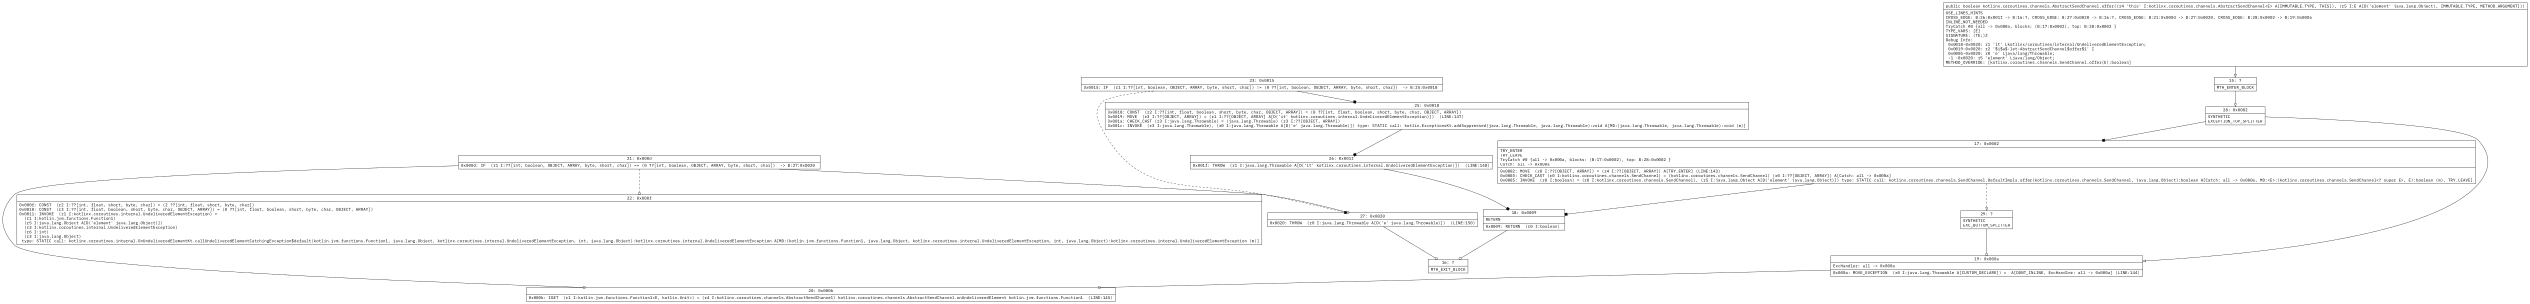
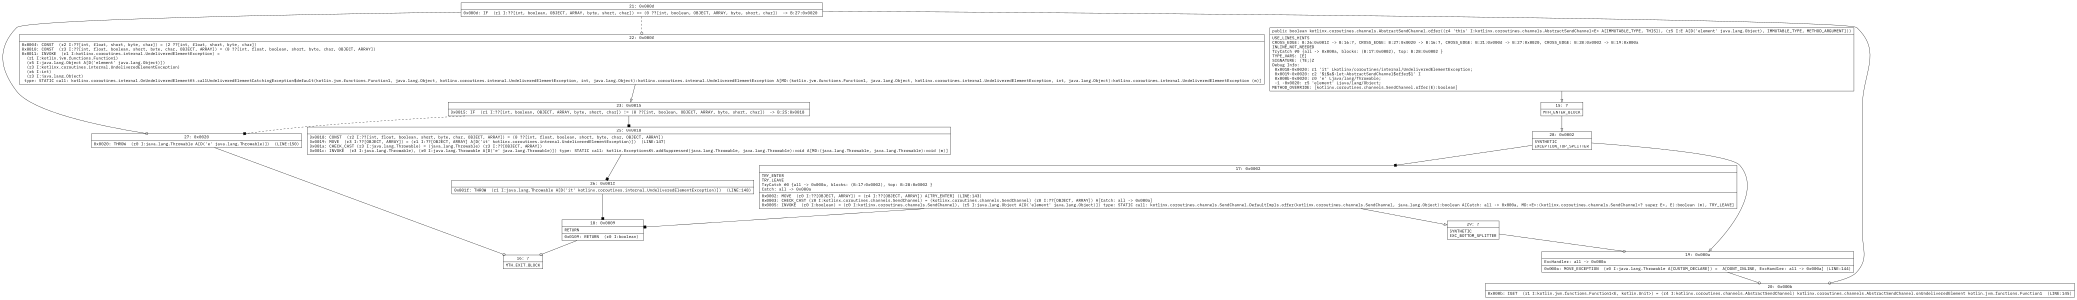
none -> (633, 92)
(1987, 196) -> (1403, 216)
(1524, 227) -> (603, 237)
